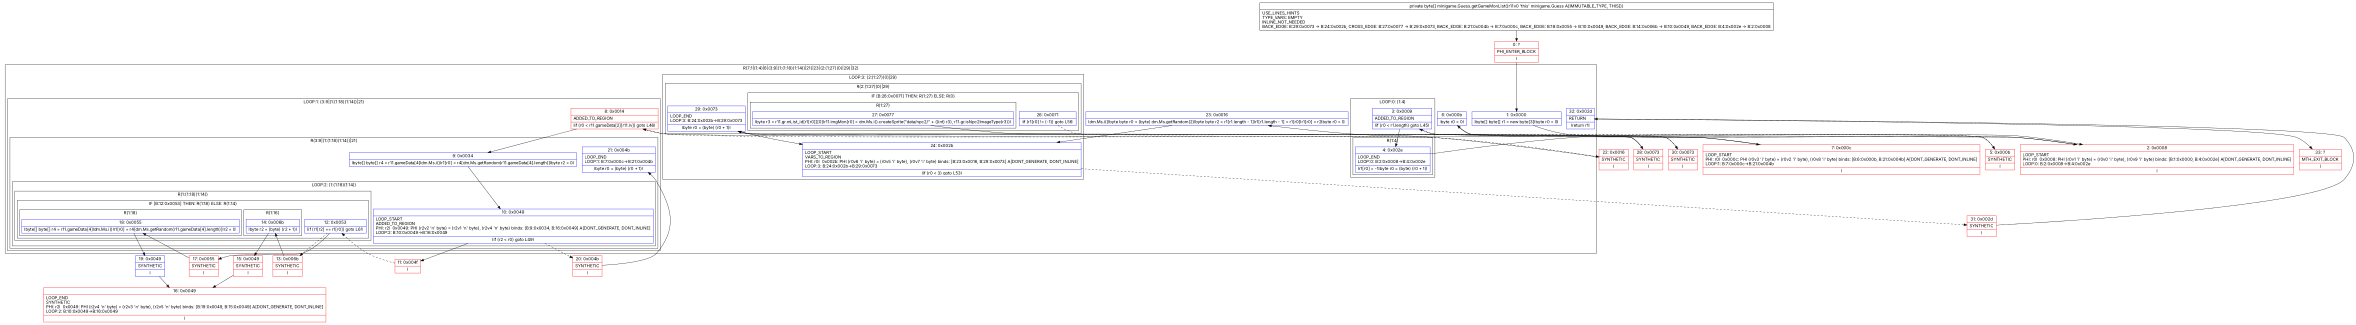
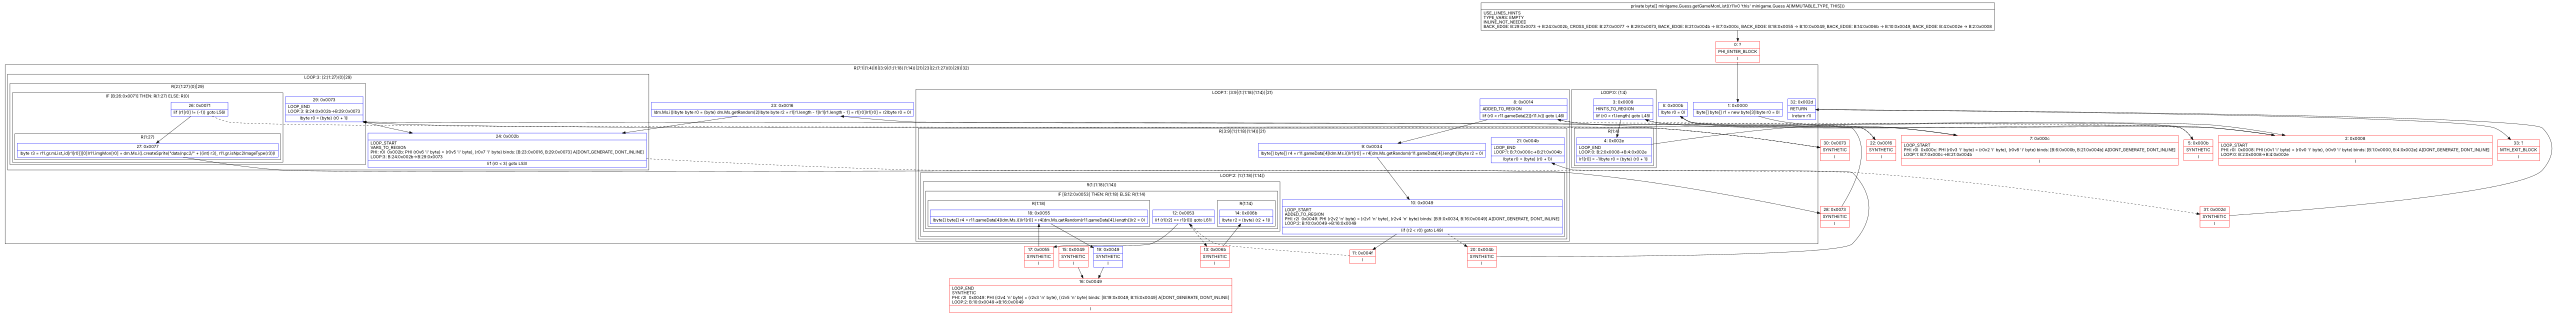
(1395, 118) -> (1615, 109)
(615, 119) -> (1524, 109)
none -> (175, 129)
(273, 213) -> (1246, 204)
(262, 243) -> none
